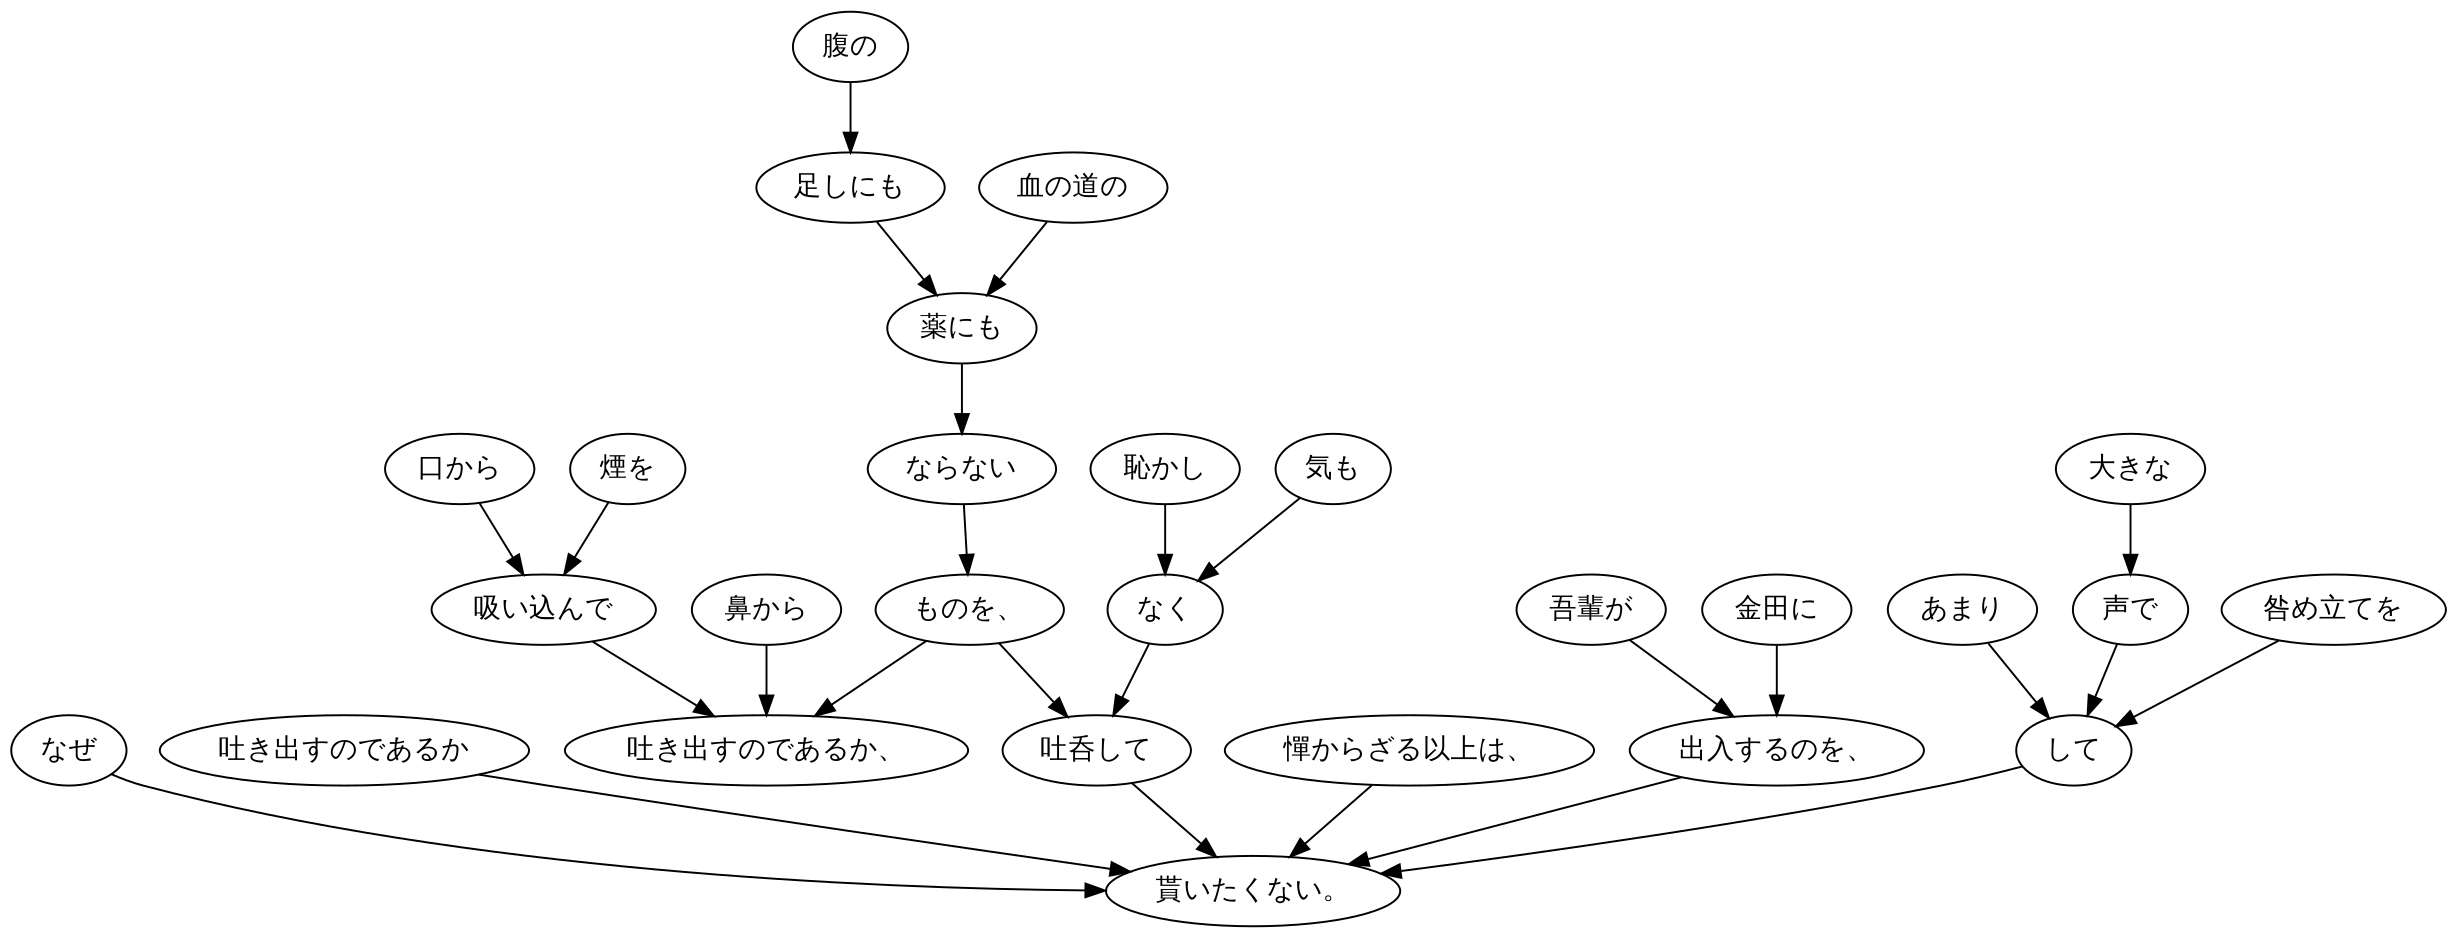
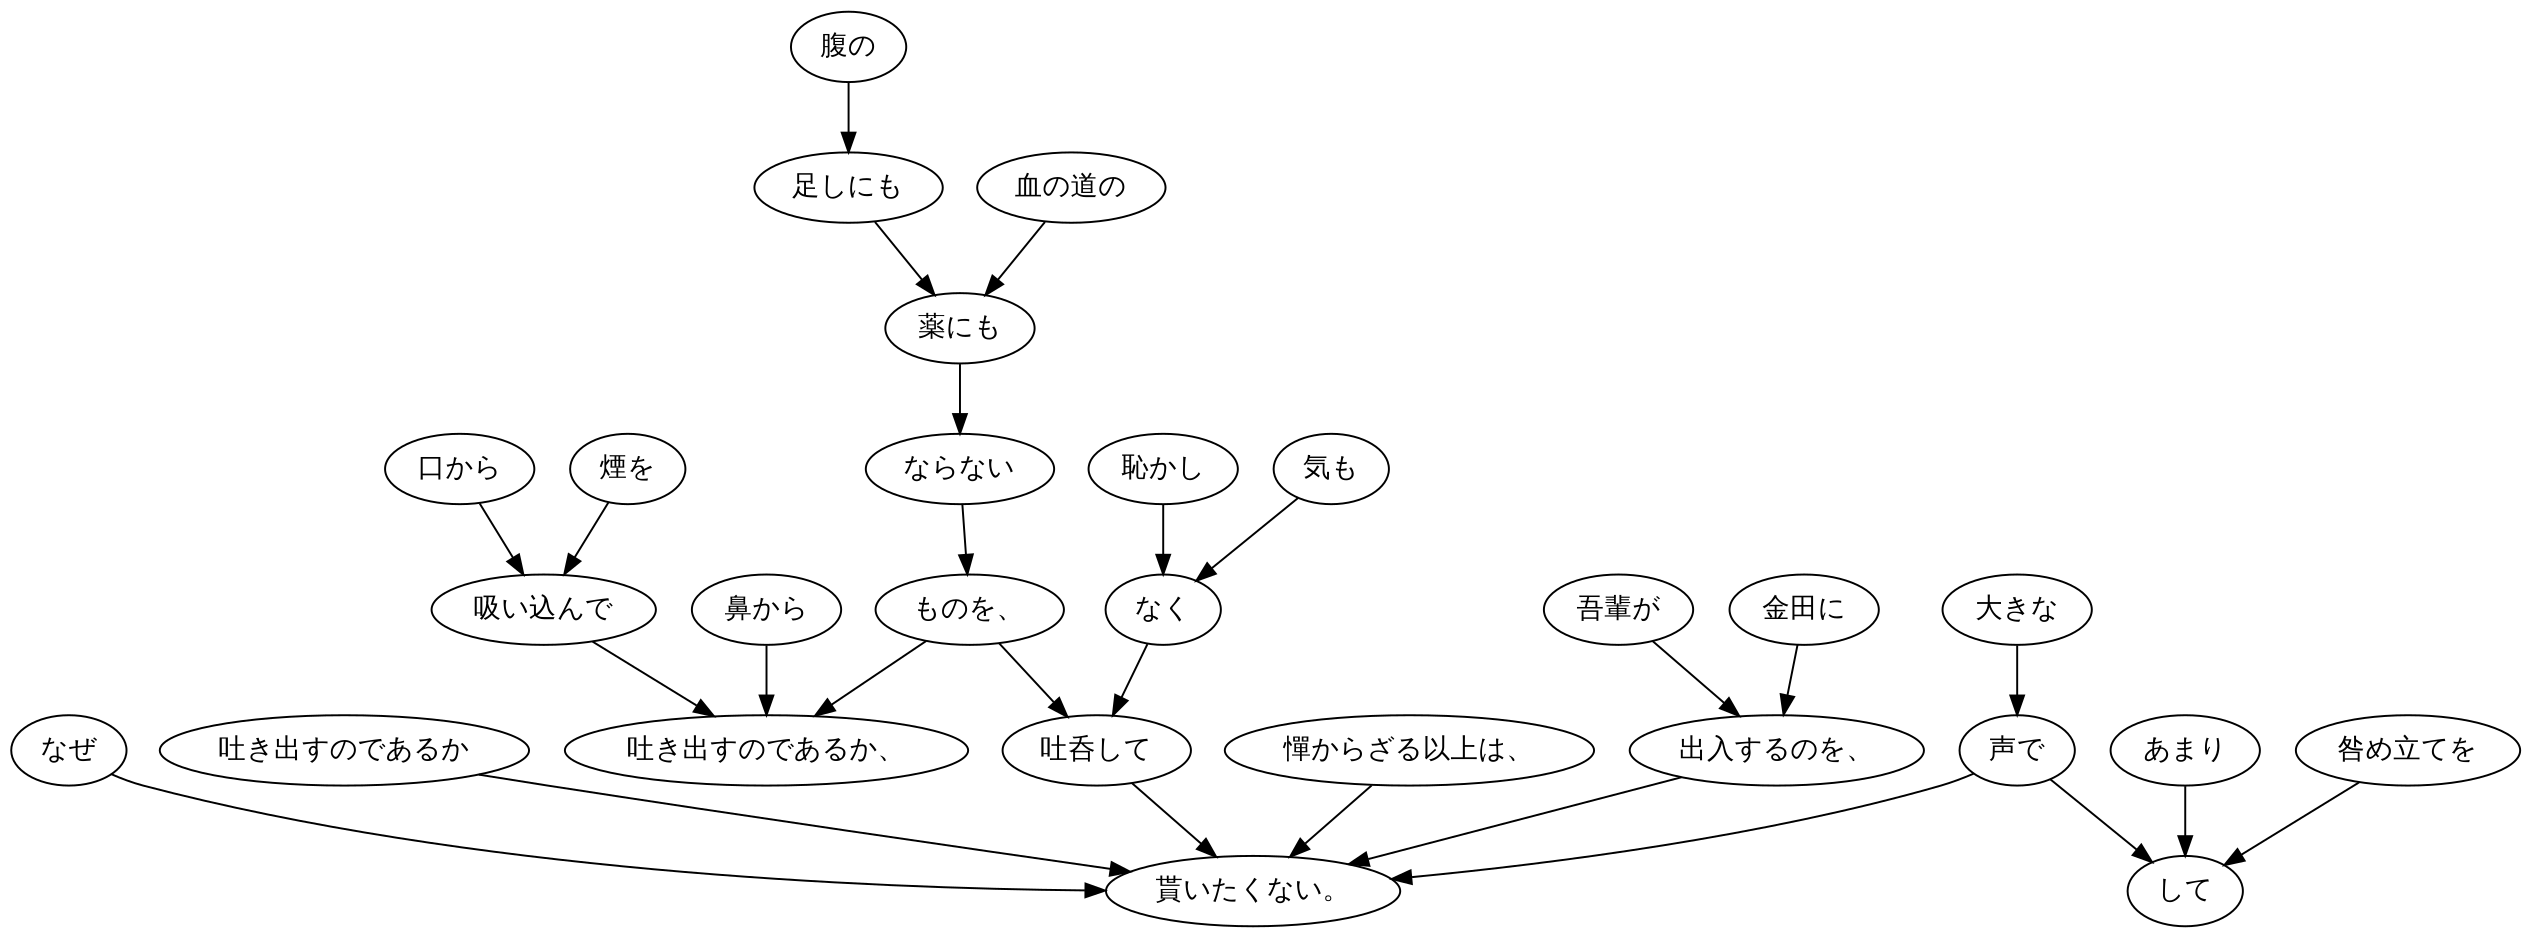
(1713, 826) -> (1696, 840)
